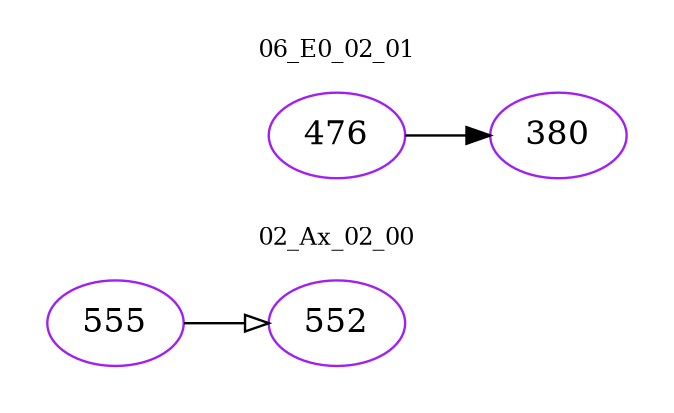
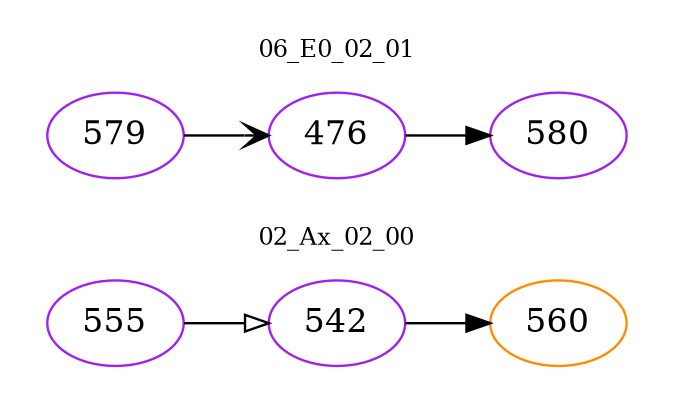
none -> (115, 135)
(558, 135) -> (558, 135)
(337, 323) -> (337, 323)
none -> (558, 323)
